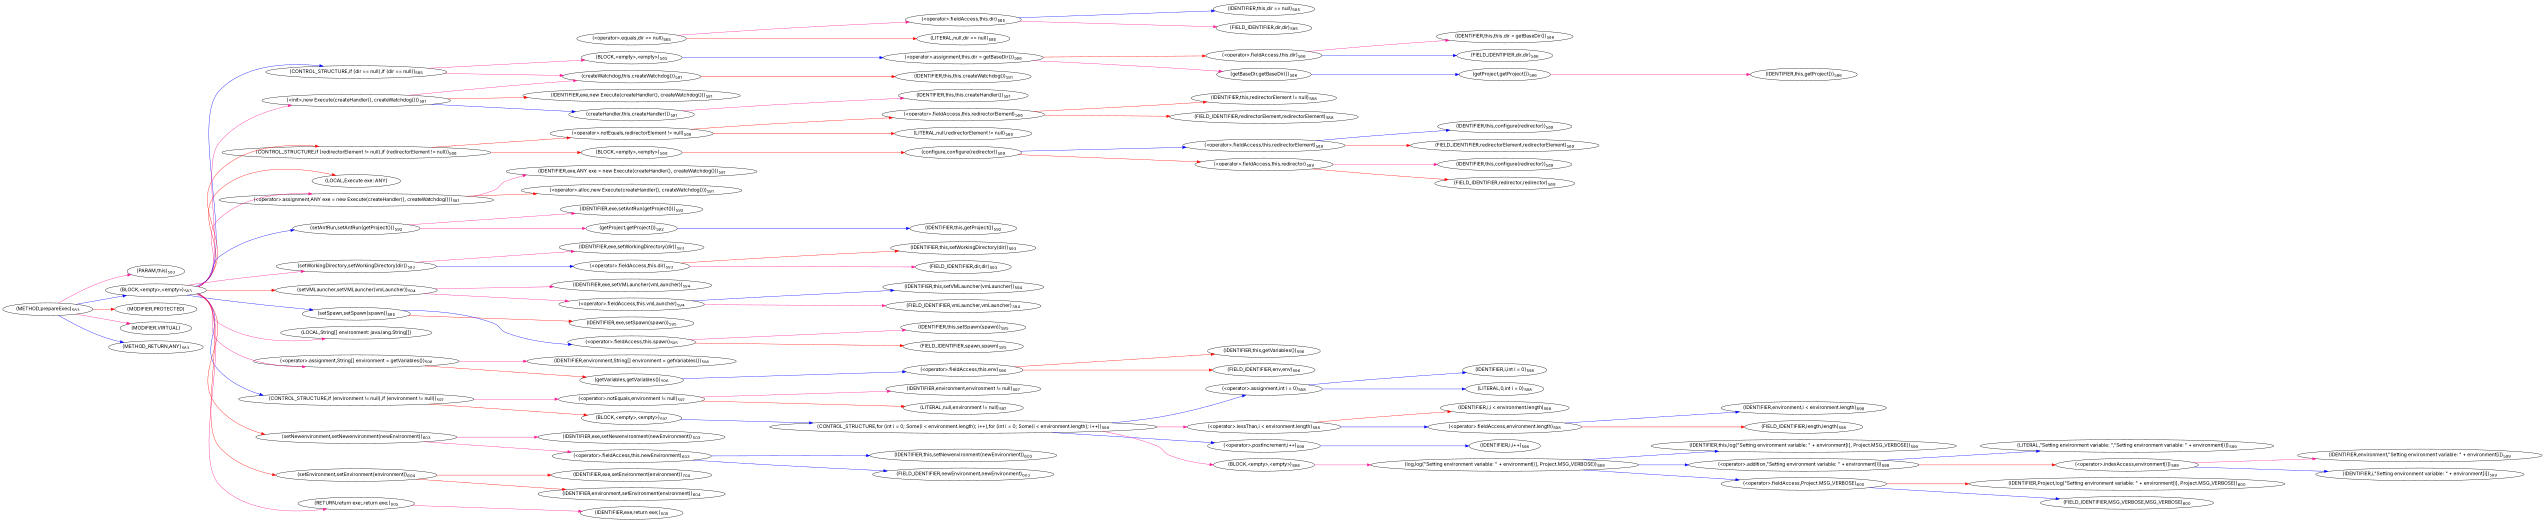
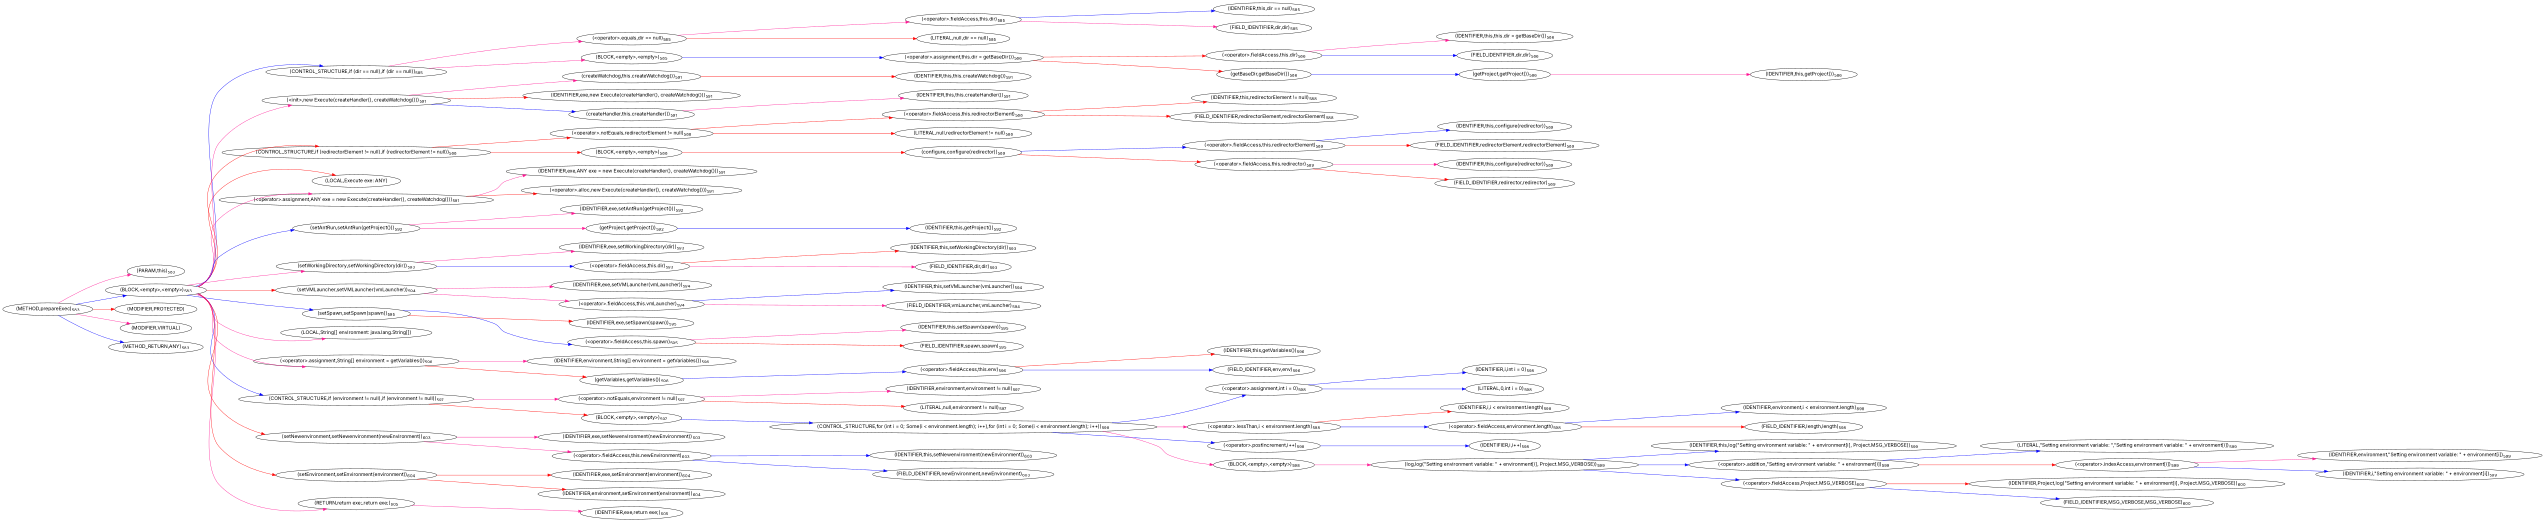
(1126, 65) -> (1126, 65)
(502, 74) -> (483, 51)
(1016, 306) -> (1016, 306)
(1116, 370) -> (1116, 370)
(686, 475) -> (686, 475)
